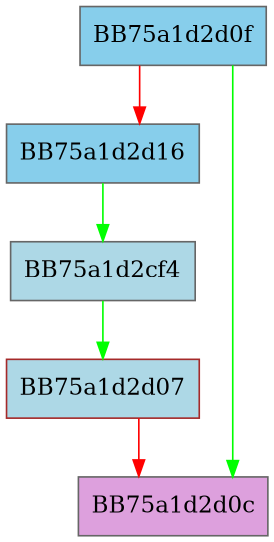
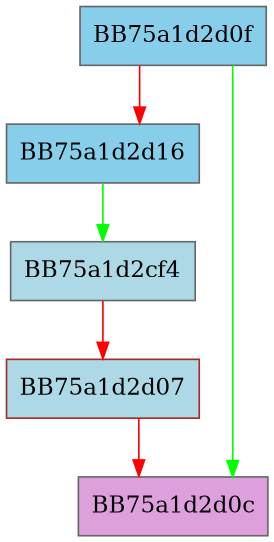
(103, 322) -> (103, 322)
